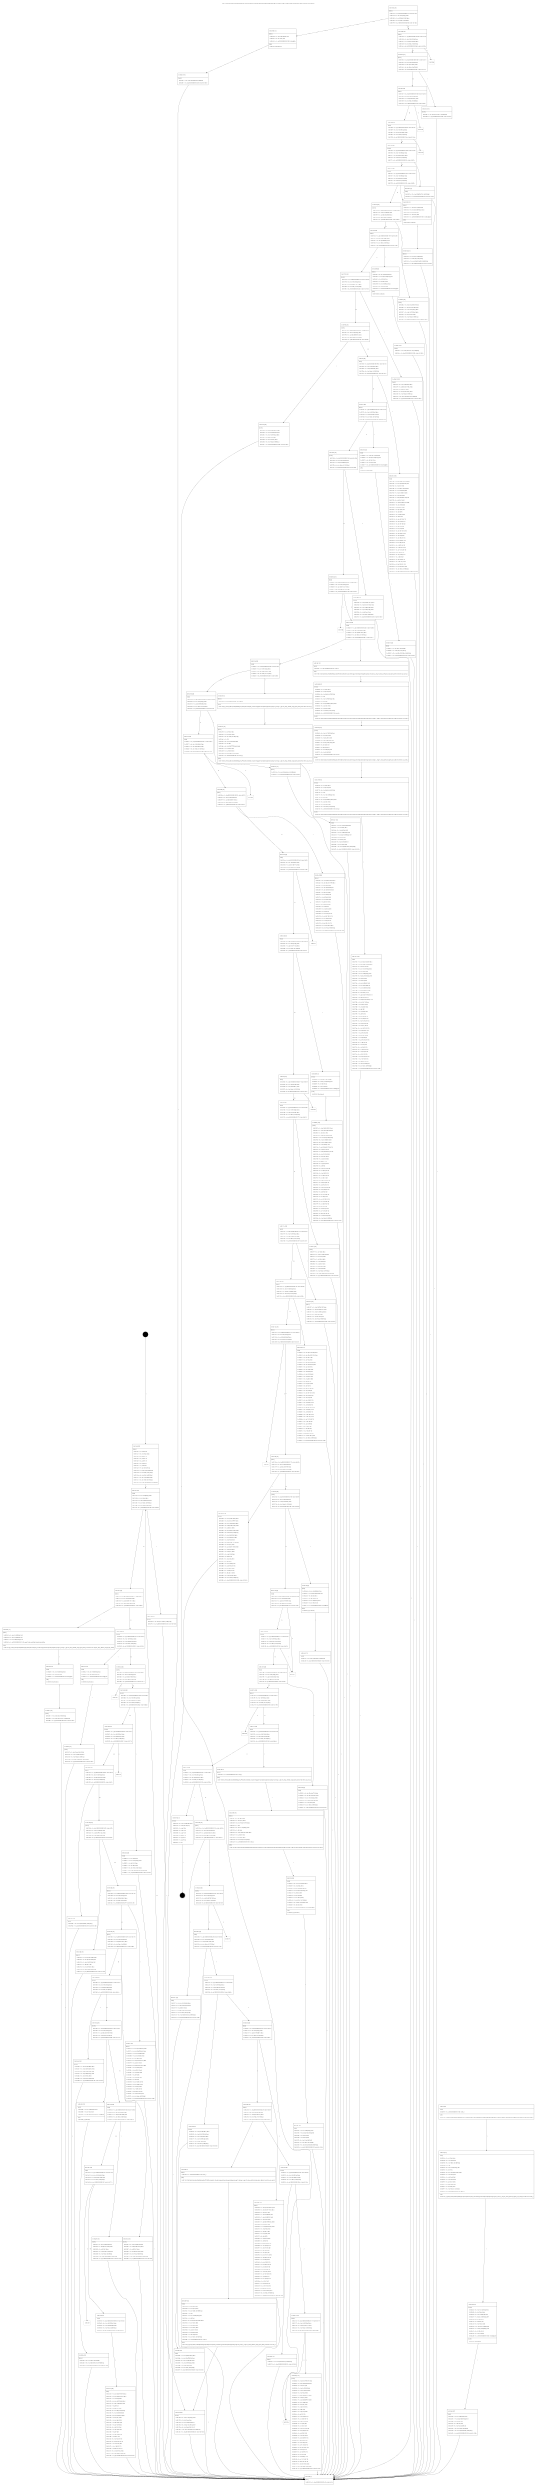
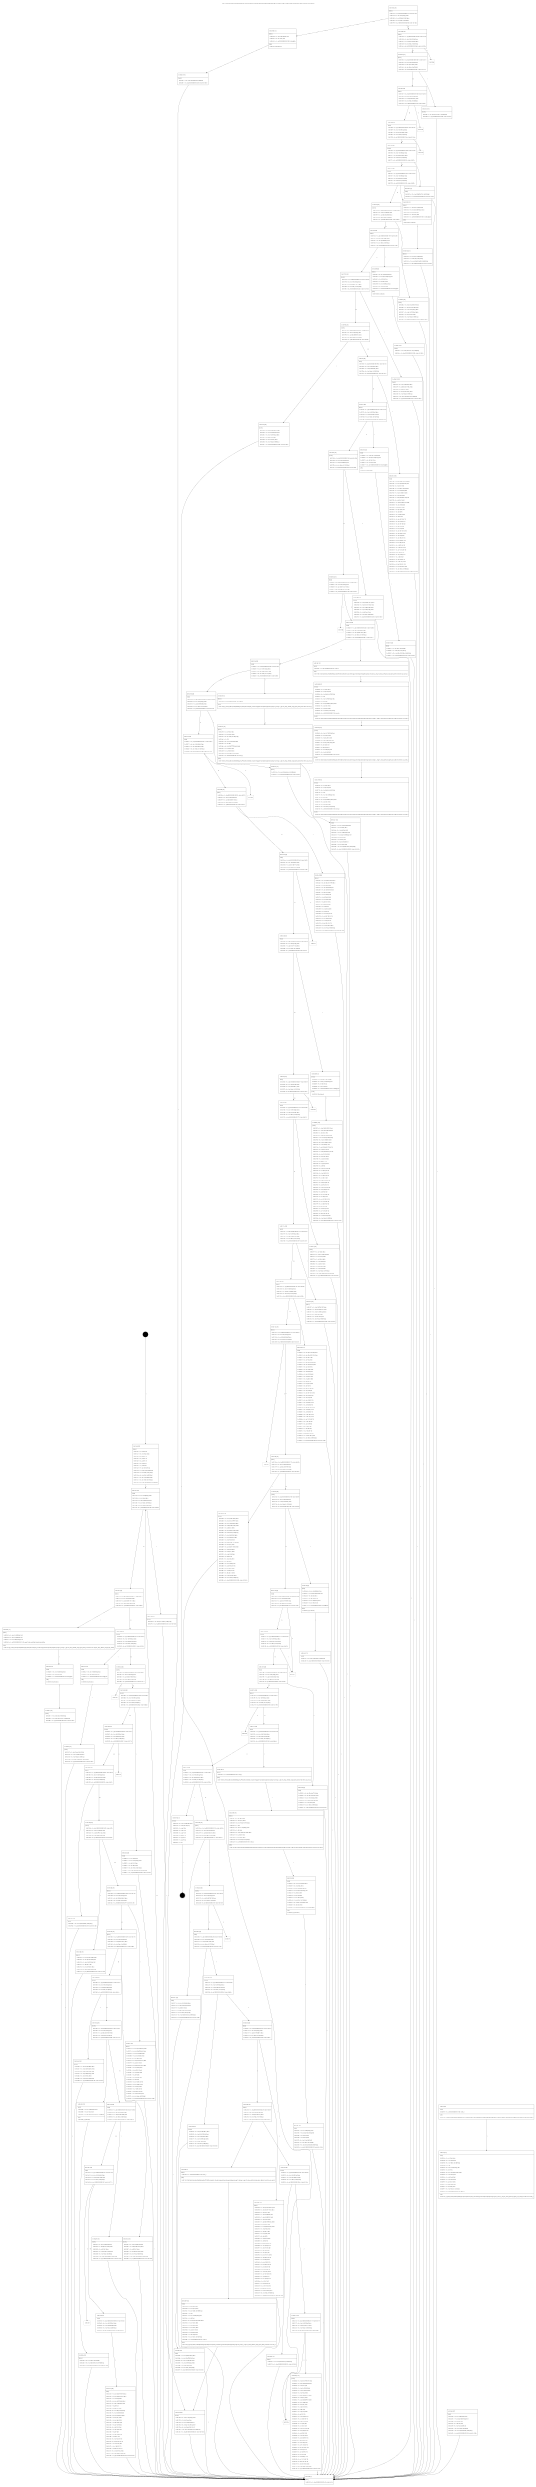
(366, 1012) -> none
(482, 2323) -> none
